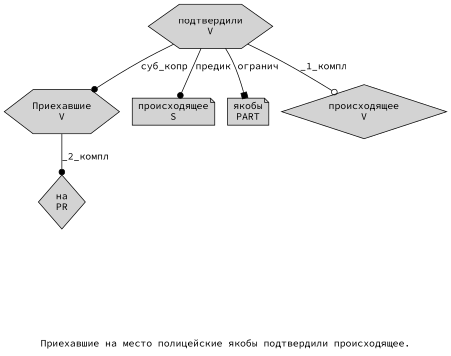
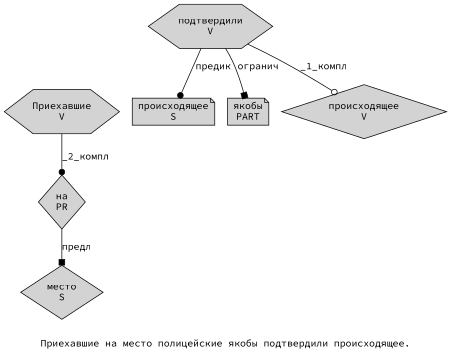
(135, 65) -> none
none -> (62, 292)
